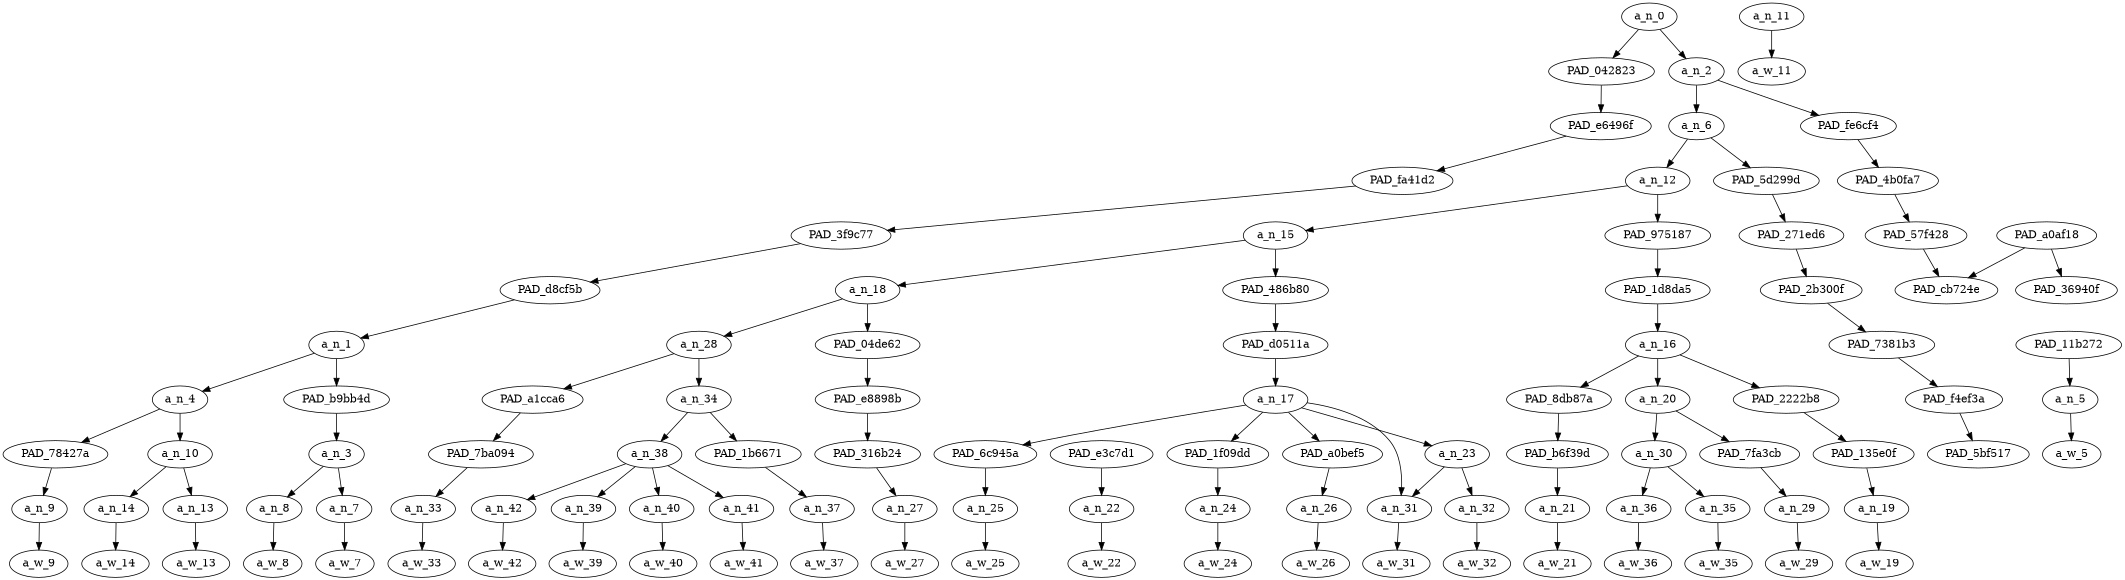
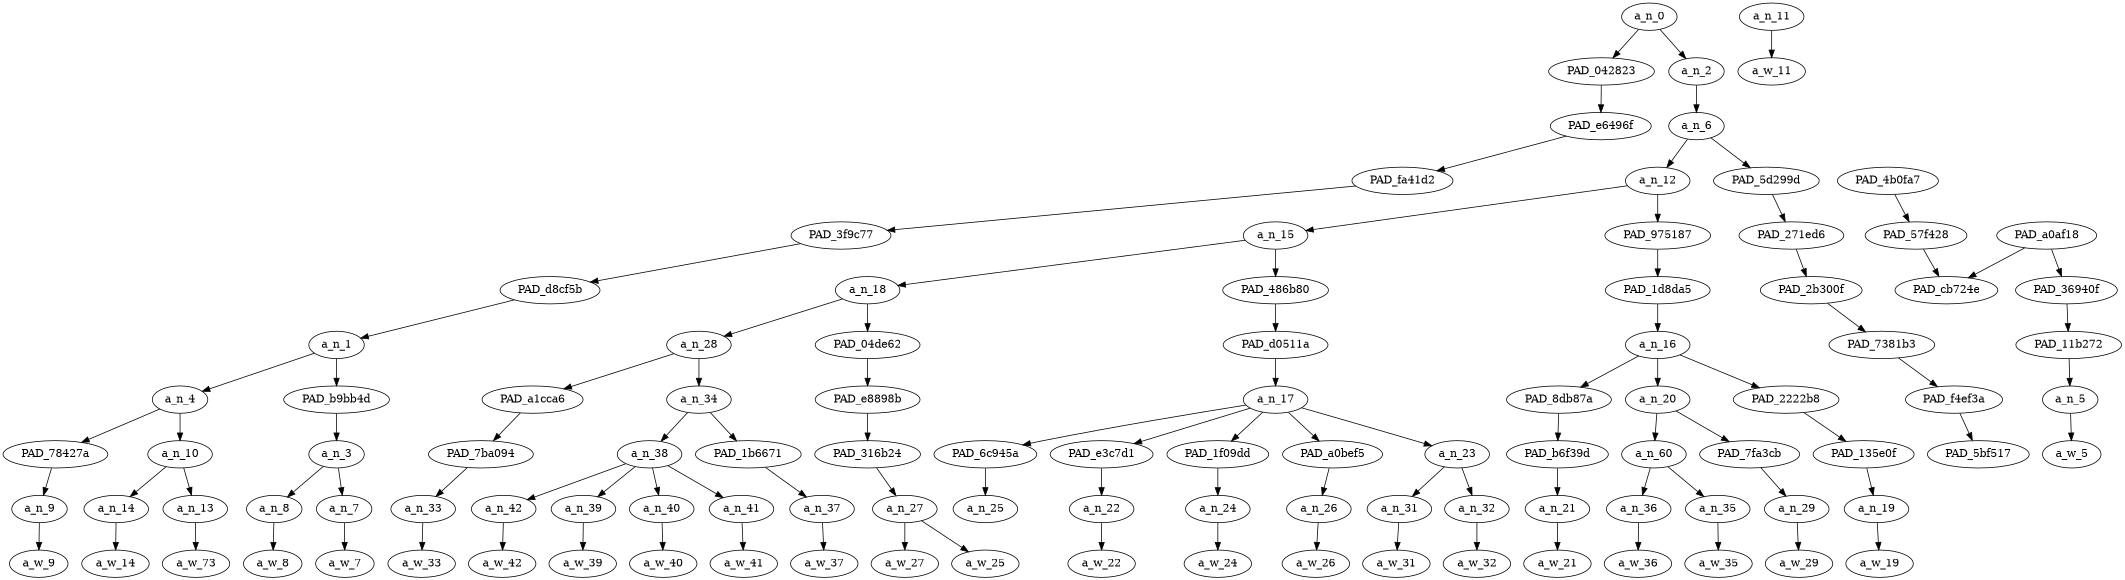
(1848, 126) -> none
none -> (2067, 314)
(1364, 421) -> (1196, 425)
(1654, 454) -> (1654, 454)
(985, 533) -> (942, 534)
(196, 564) -> (196, 564)
